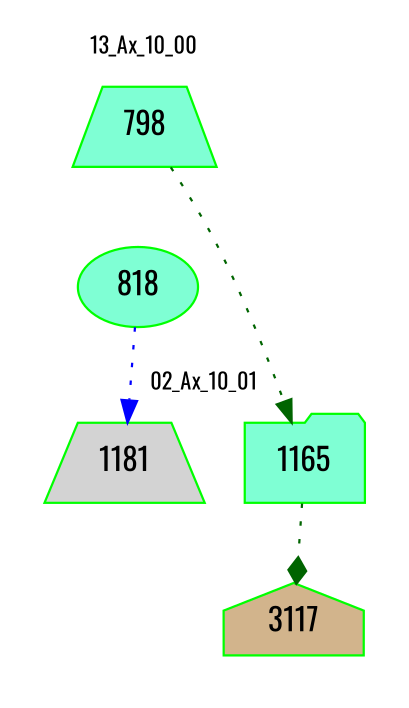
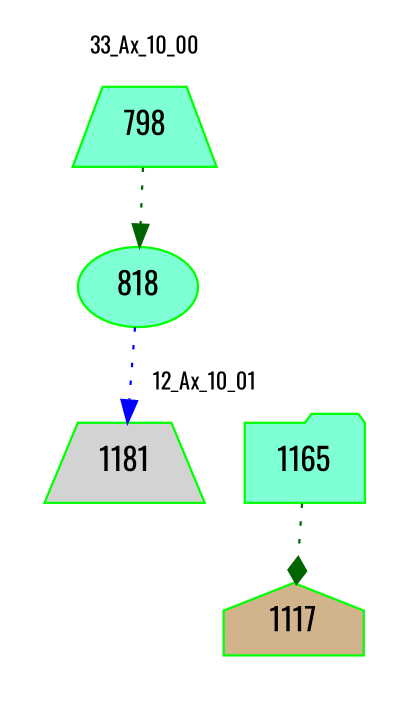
(145, 48) -> (145, 48)
(248, 311) -> (142, 196)
(205, 384) -> (205, 384)
(294, 623) -> (294, 623)
